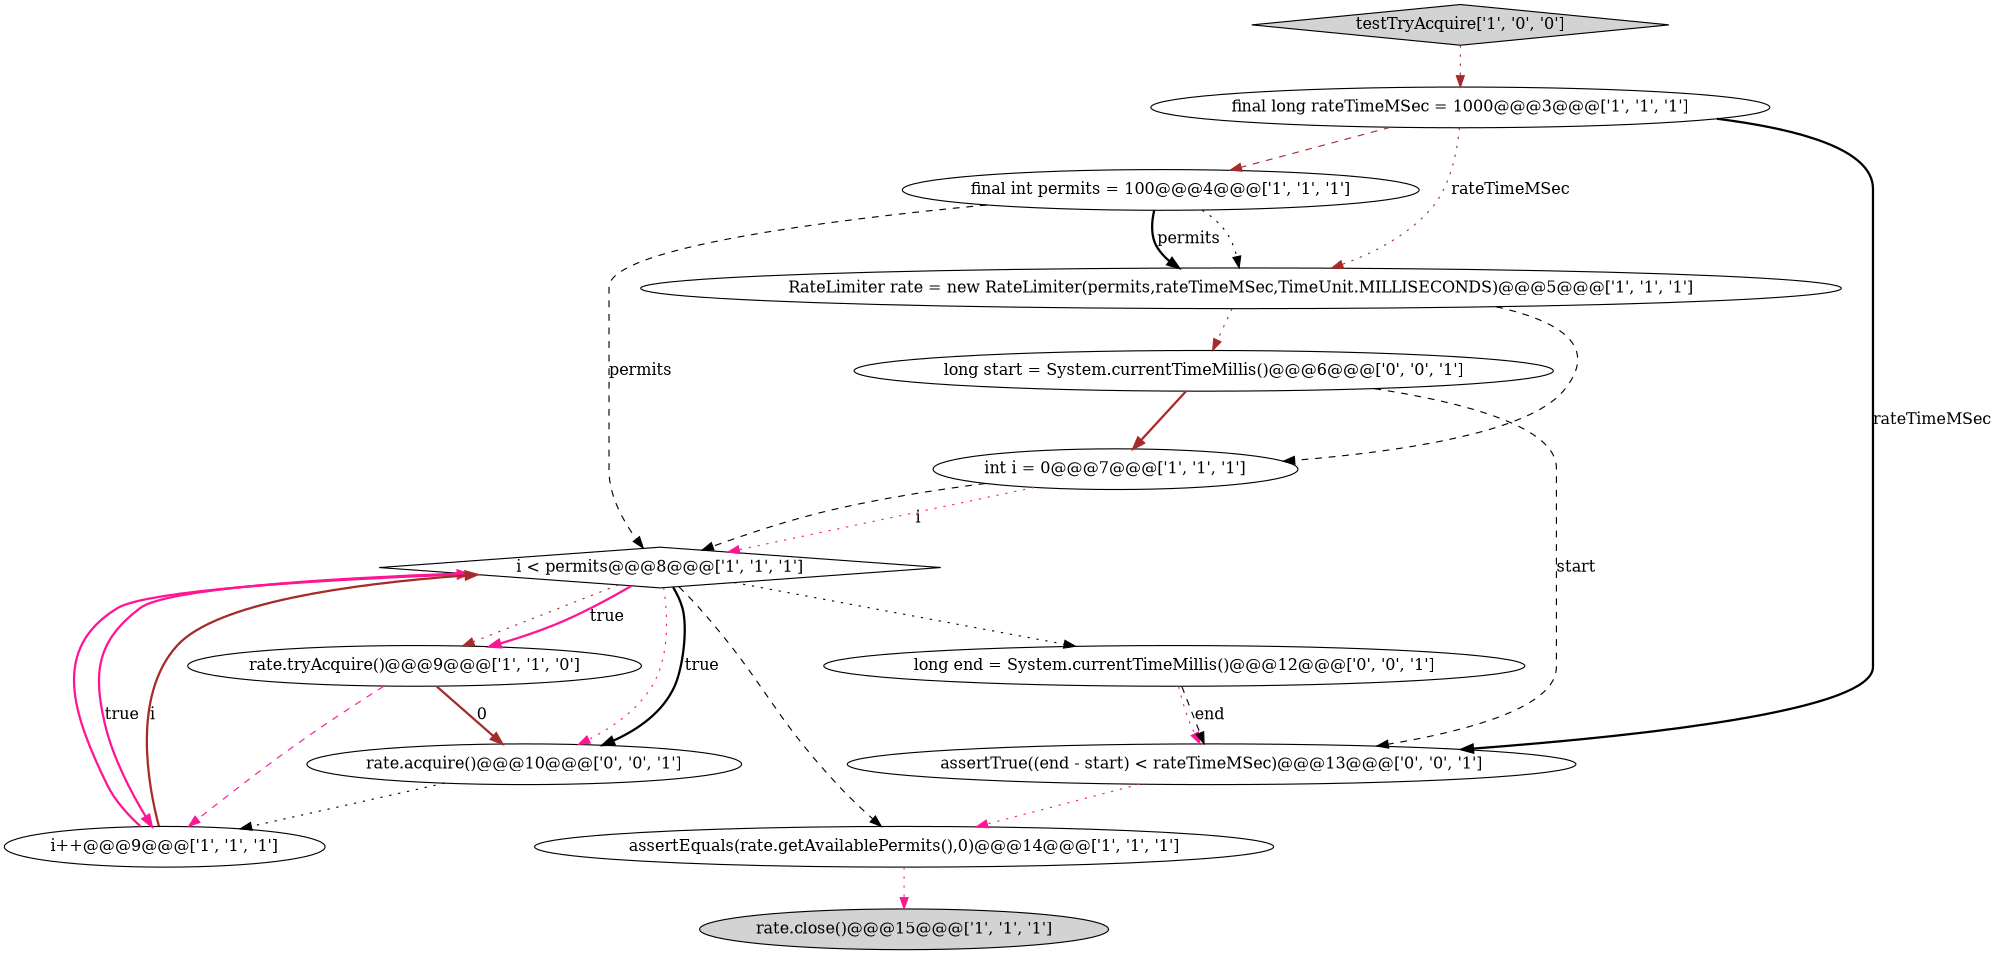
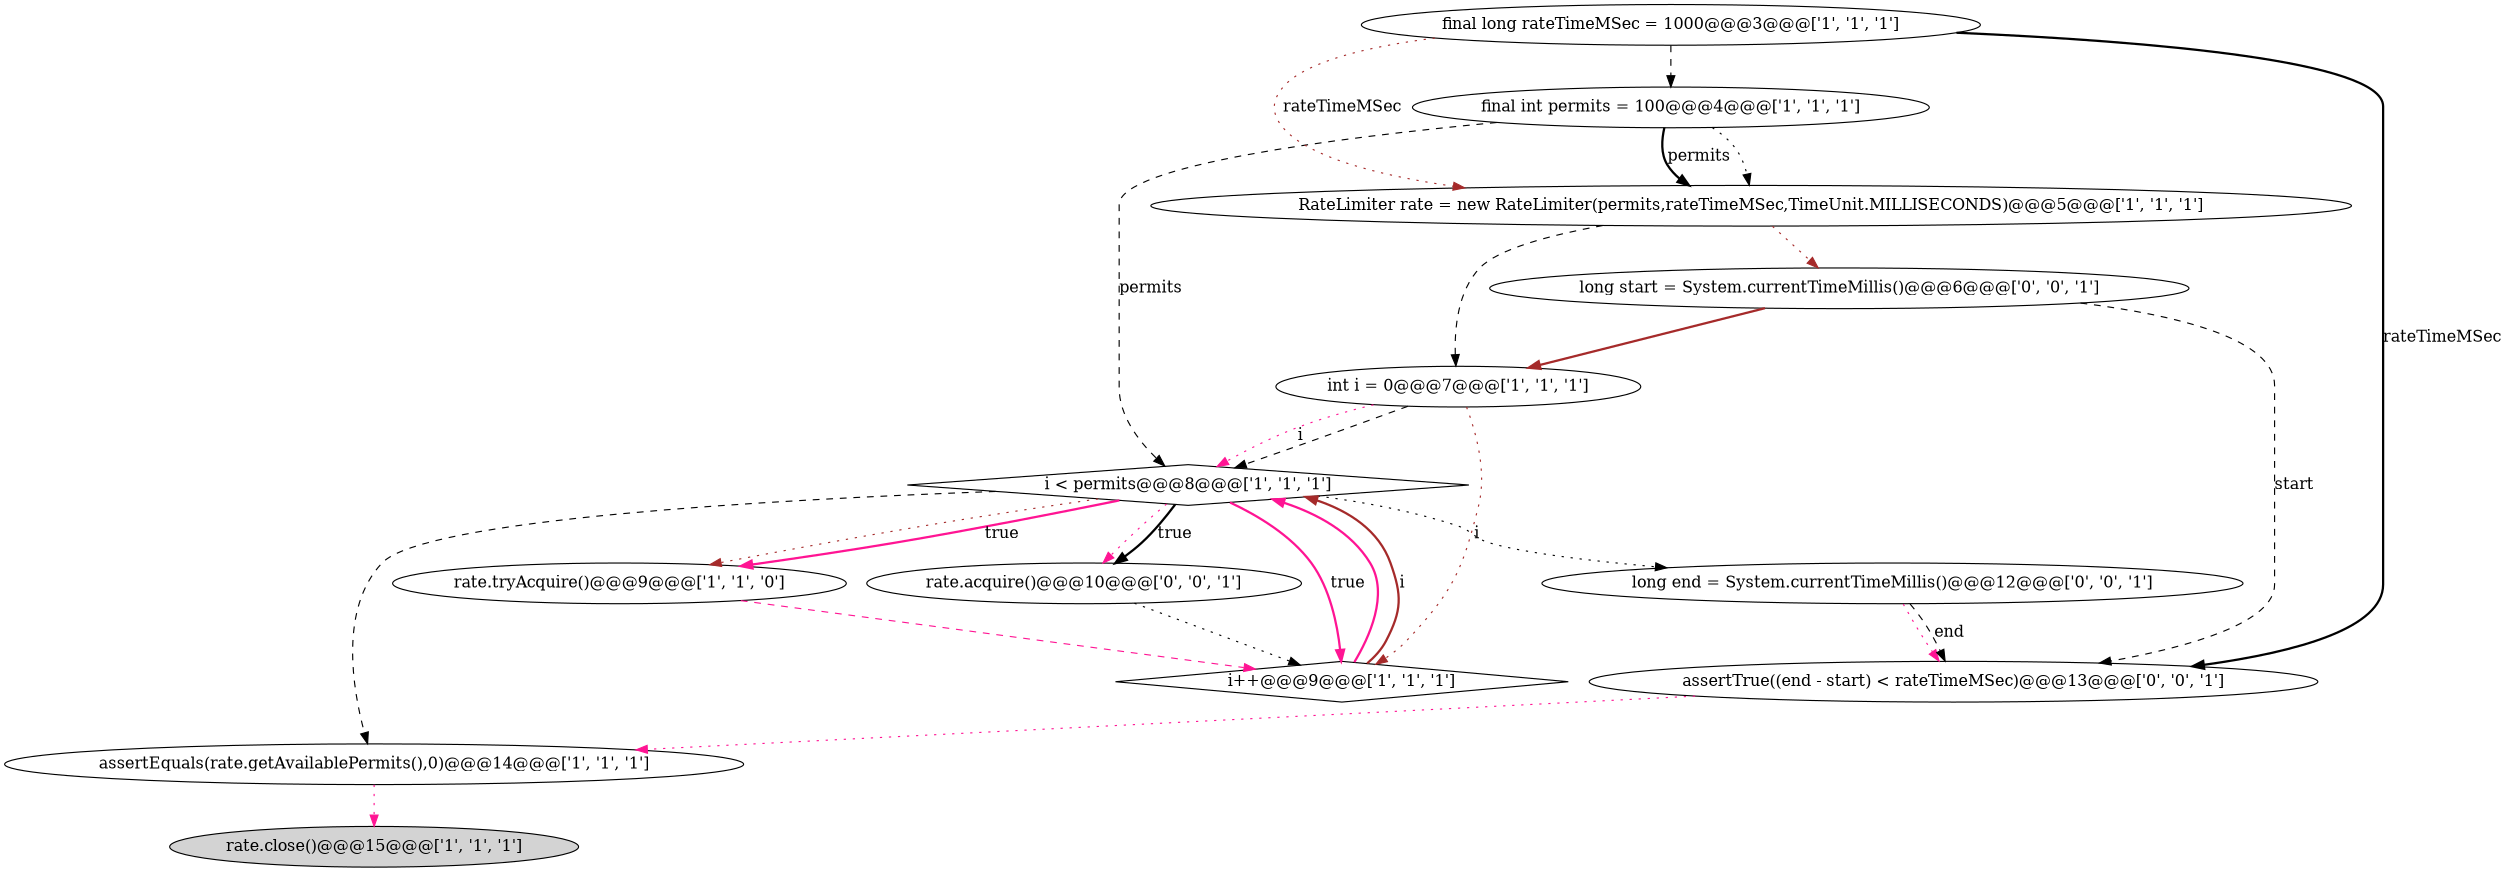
(1460, 25) -> none
(1316, 147) -> (1671, 61)
none -> (1468, 545)
(465, 711) -> none
(165, 847) -> (1342, 682)
